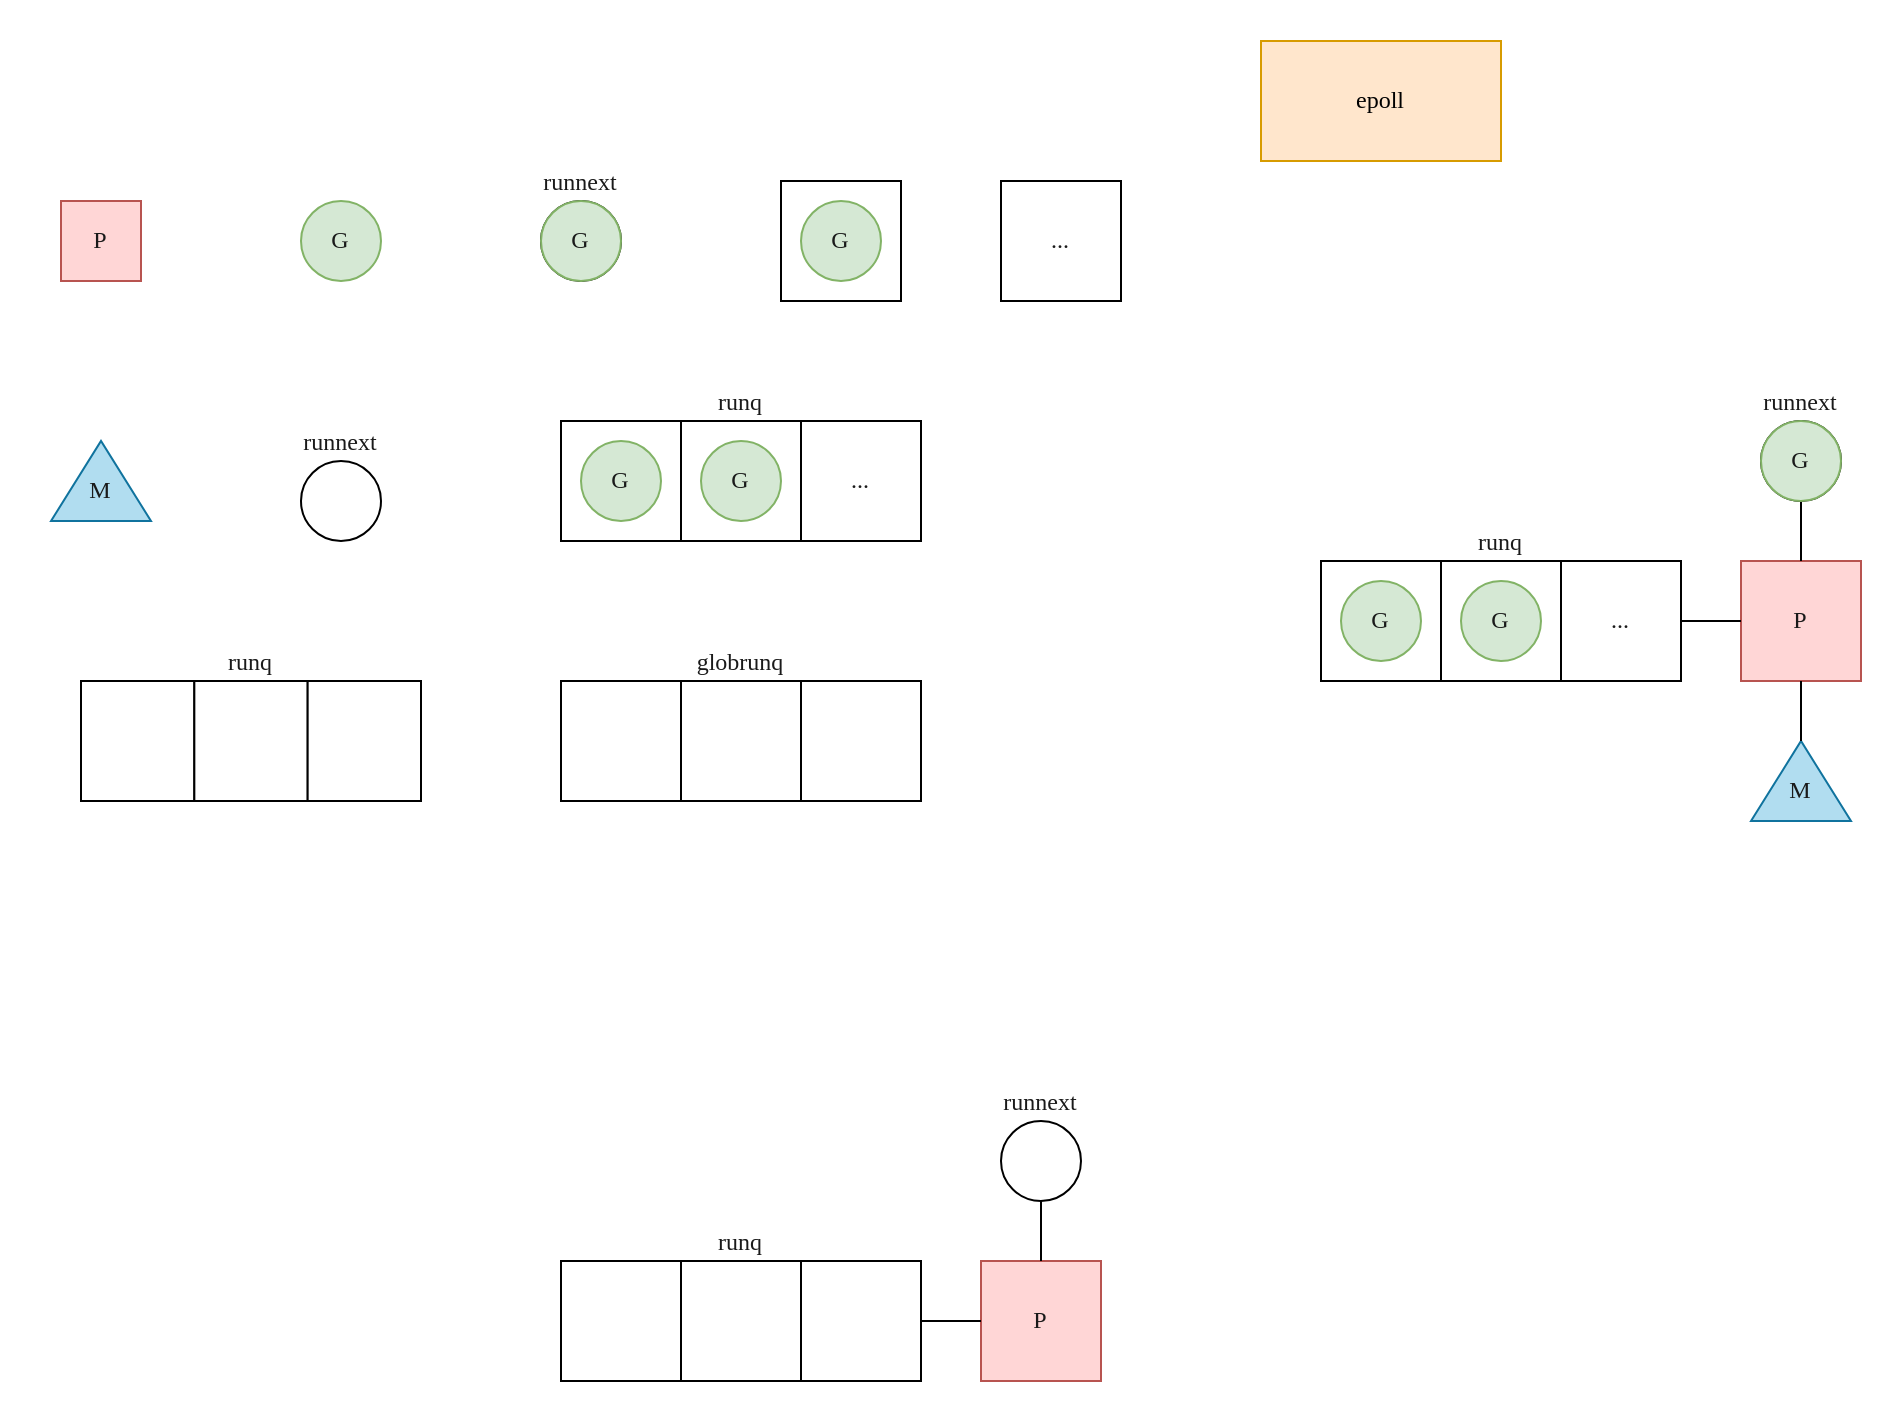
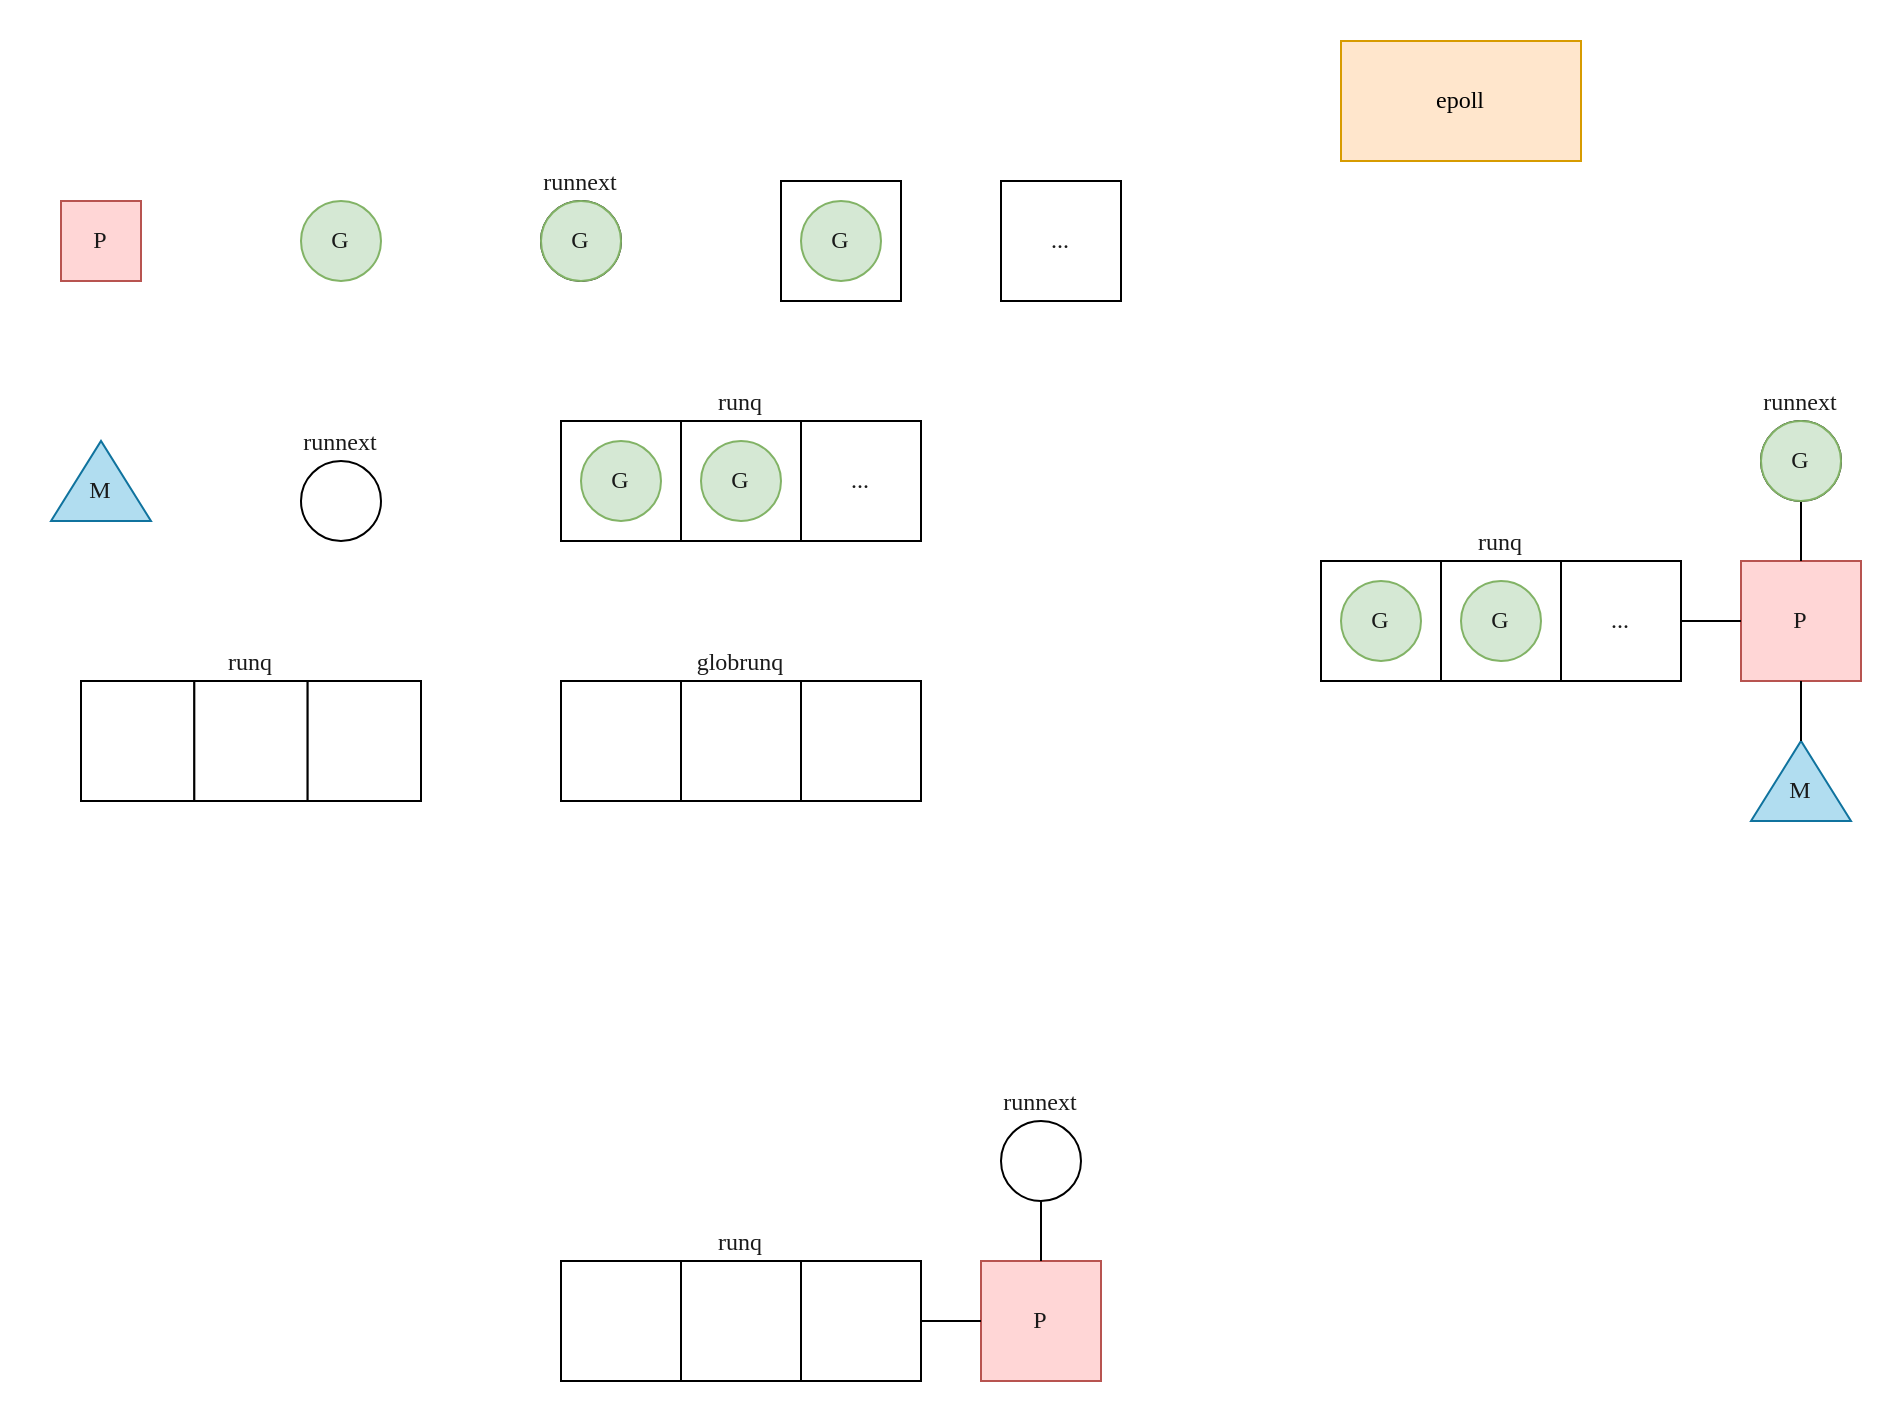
(1381, 101) -> (1461, 101)
